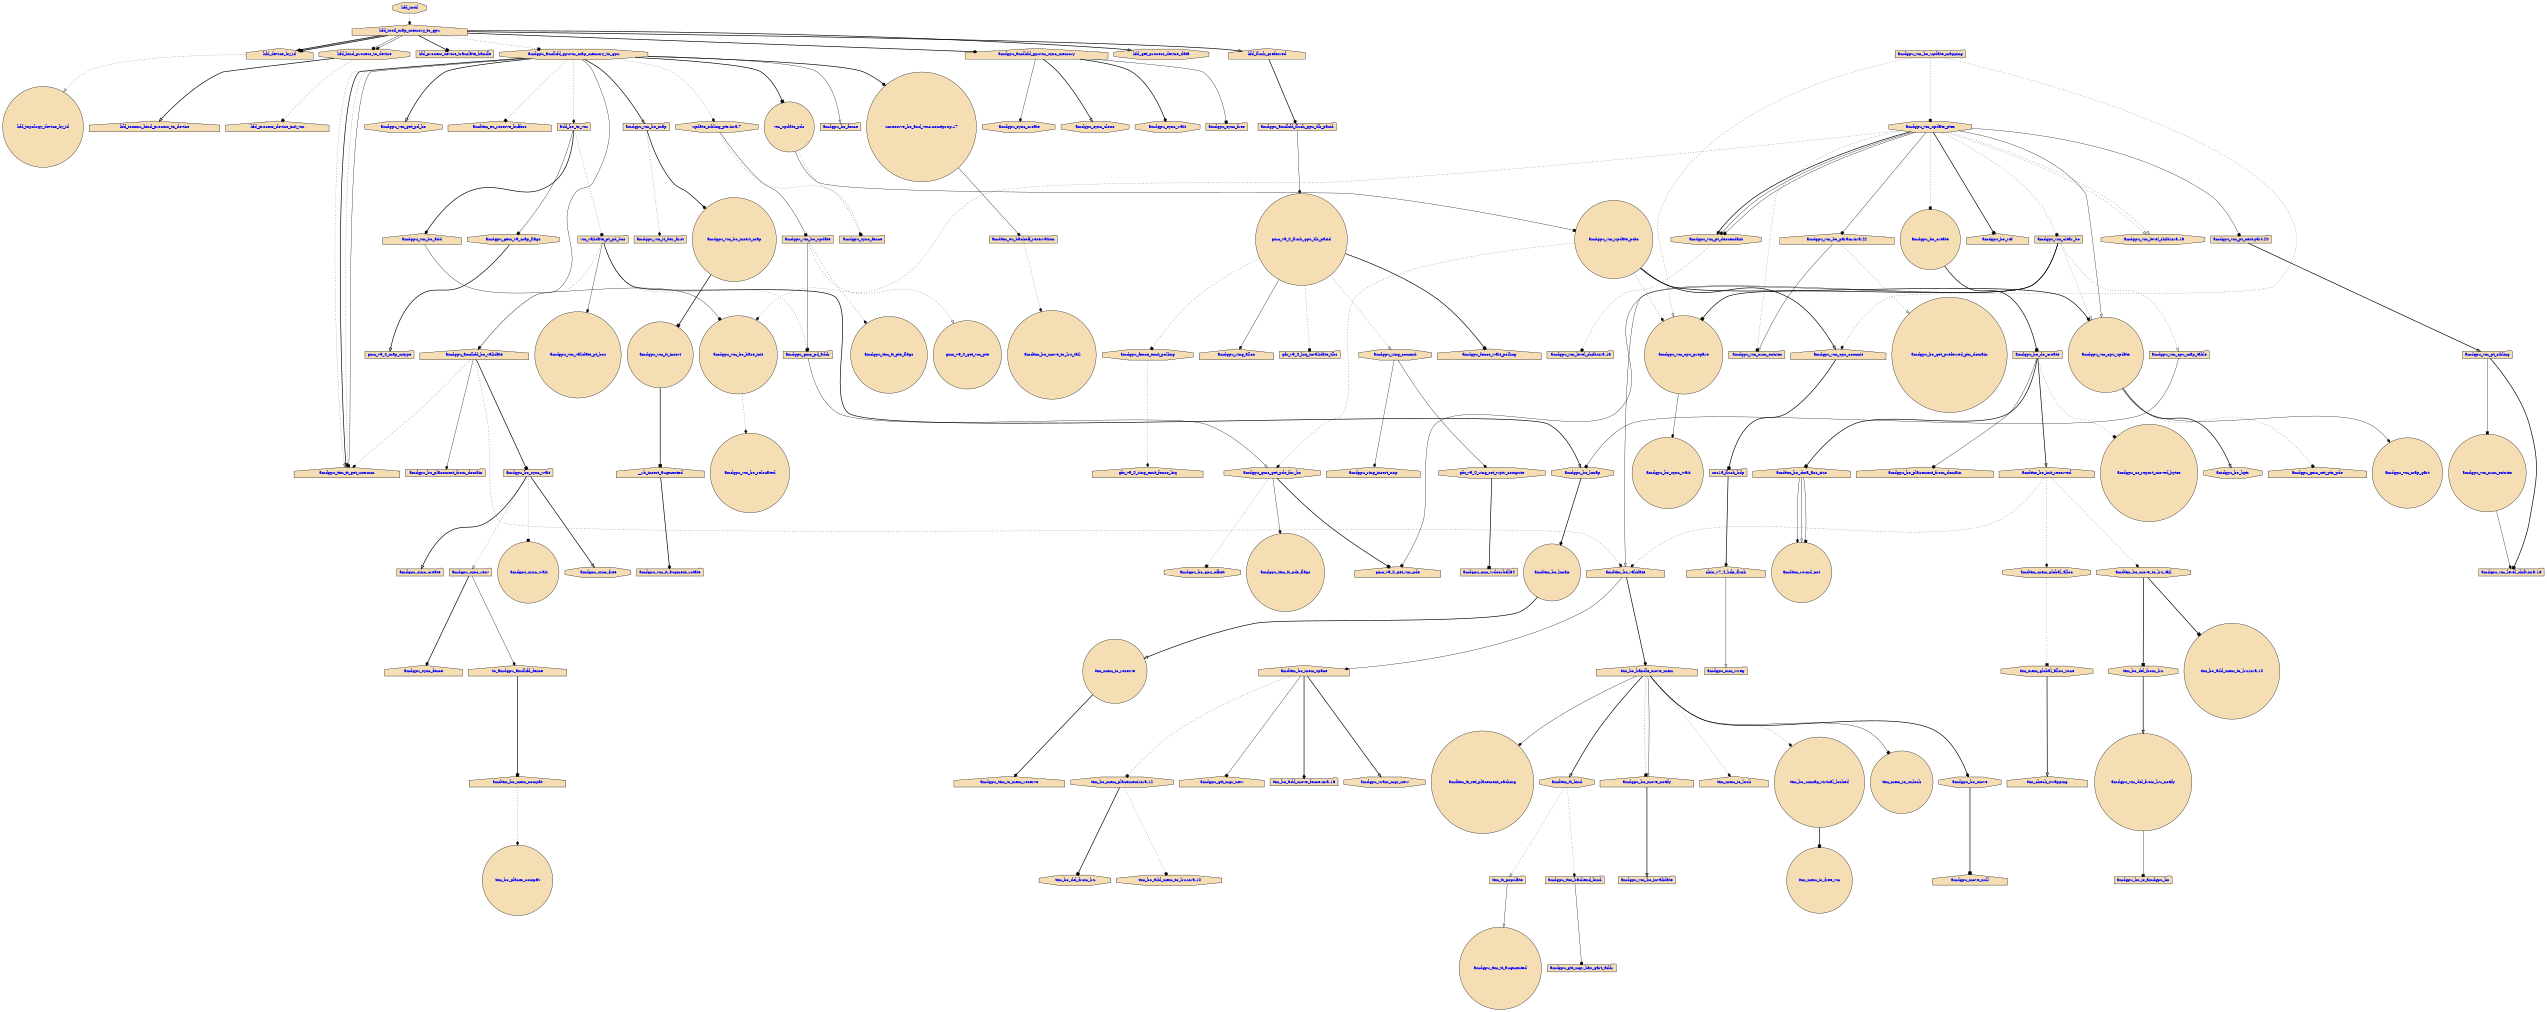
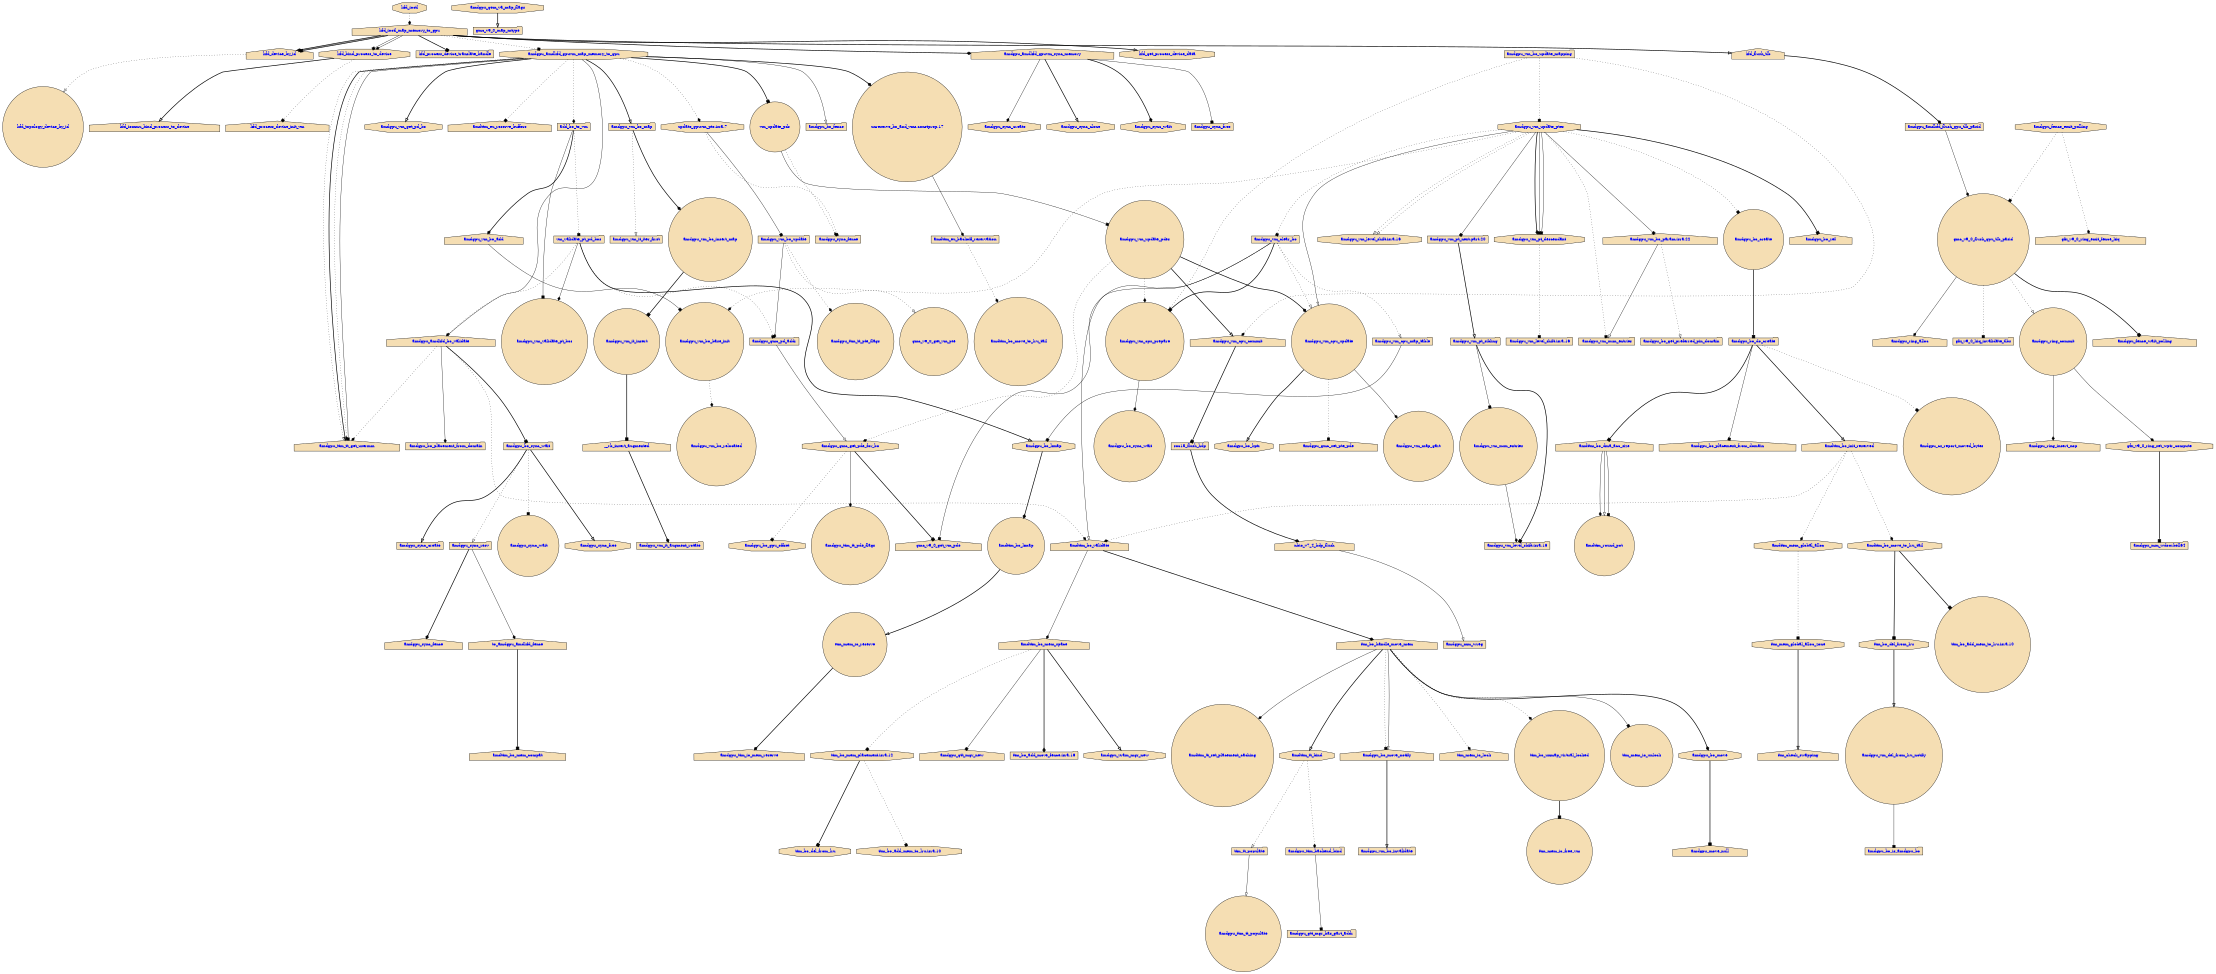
(1267, 54) -> (1758, 54)
(717, 127) -> (702, 127)
(653, 181) -> (634, 182)
(551, 187) -> (548, 211)
(1200, 295) -> (2034, 166)
(1395, 355) -> (2053, 342)
(1950, 355) -> (1681, 342)
(518, 880) -> none
(1500, 968) -> (1243, 934)
